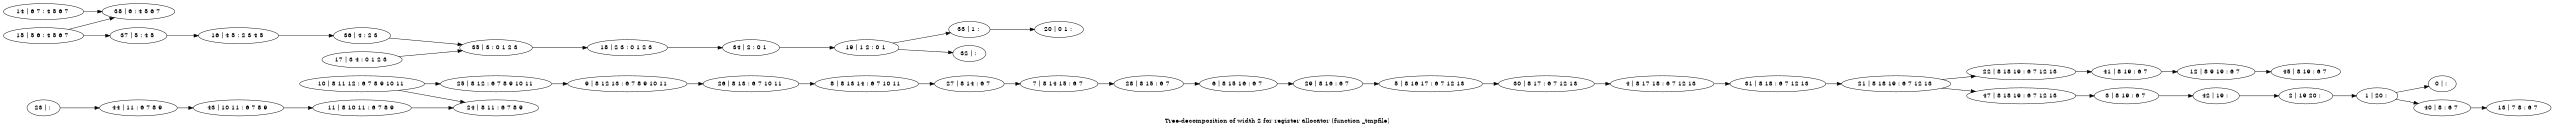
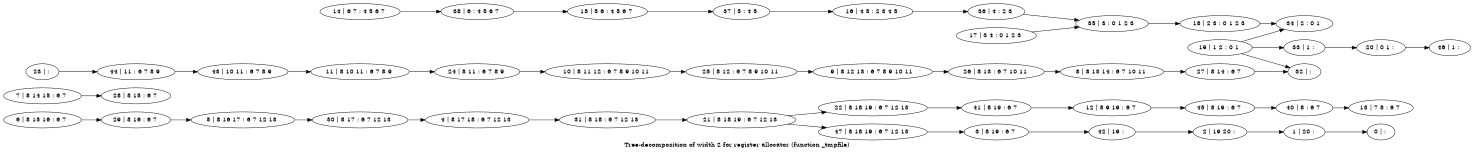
(89, 24) -> (538, 12)
(805, 48) -> (1261, 36)
none -> (1450, 48)
(1010, 84) -> (1269, 72)
(1189, 84) -> none
(429, 96) -> (530, 72)
(2405, 101) -> (1263, 108)
